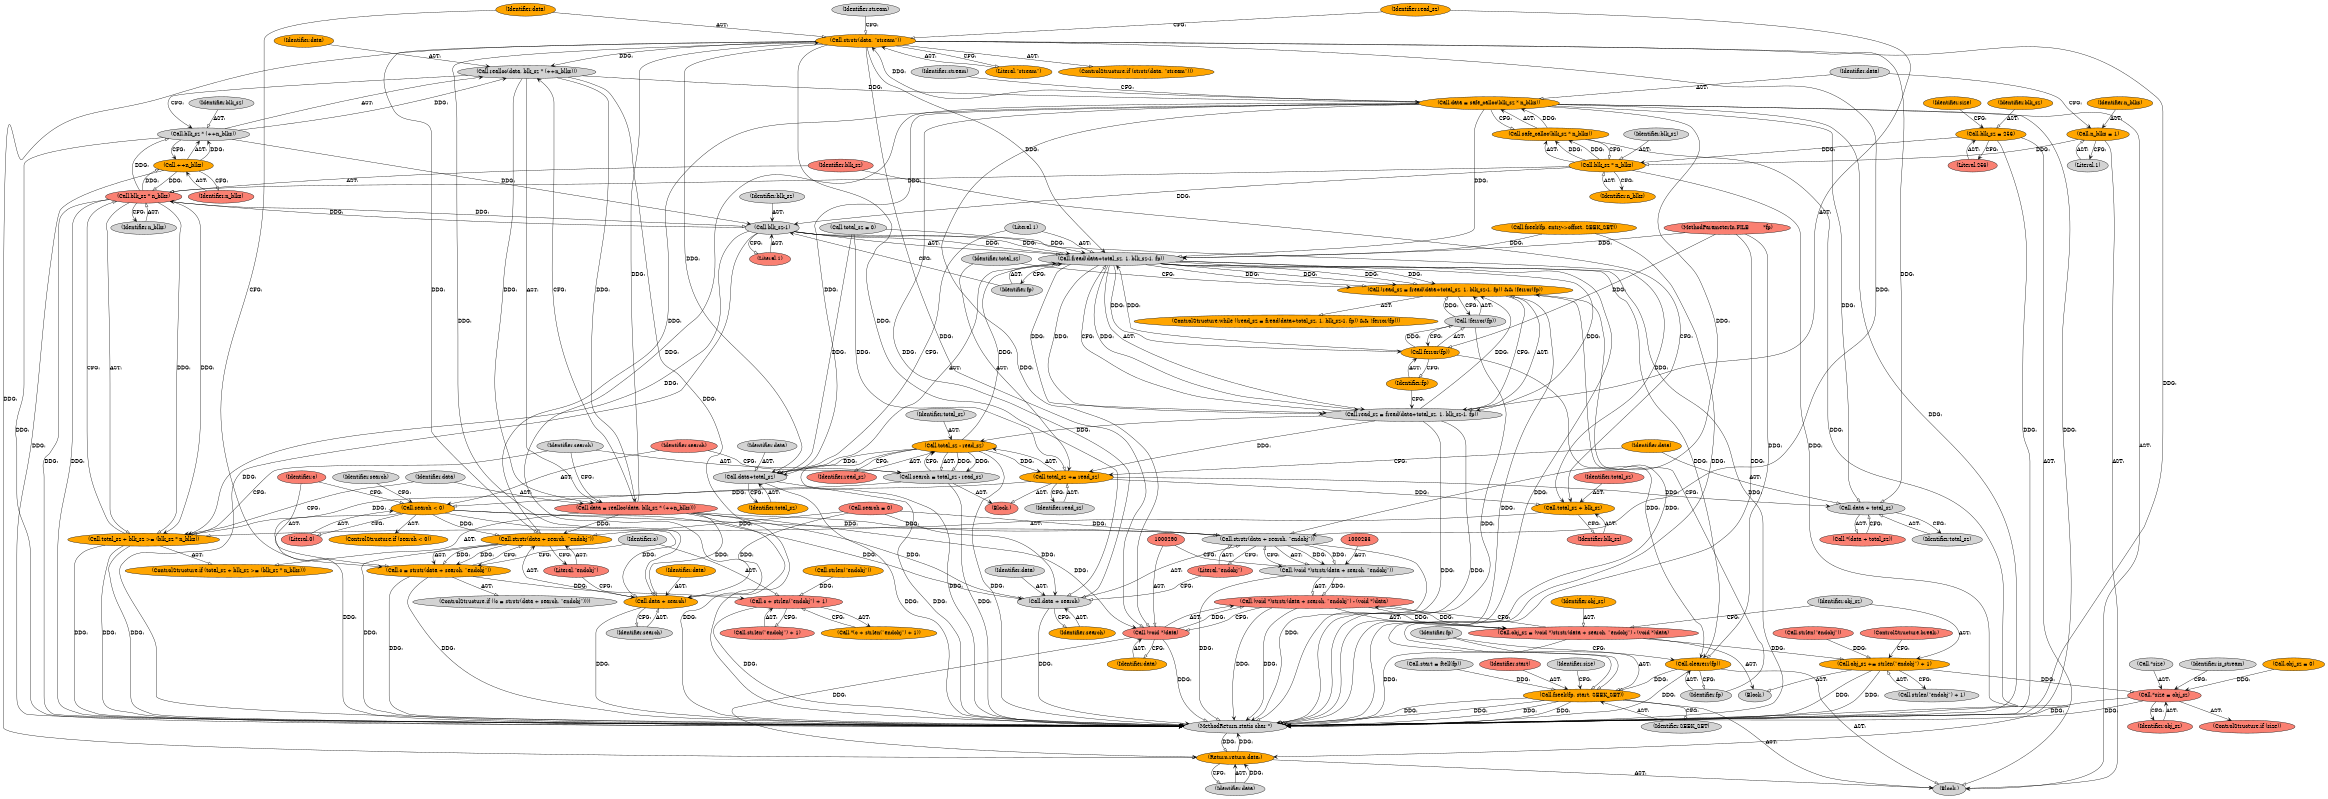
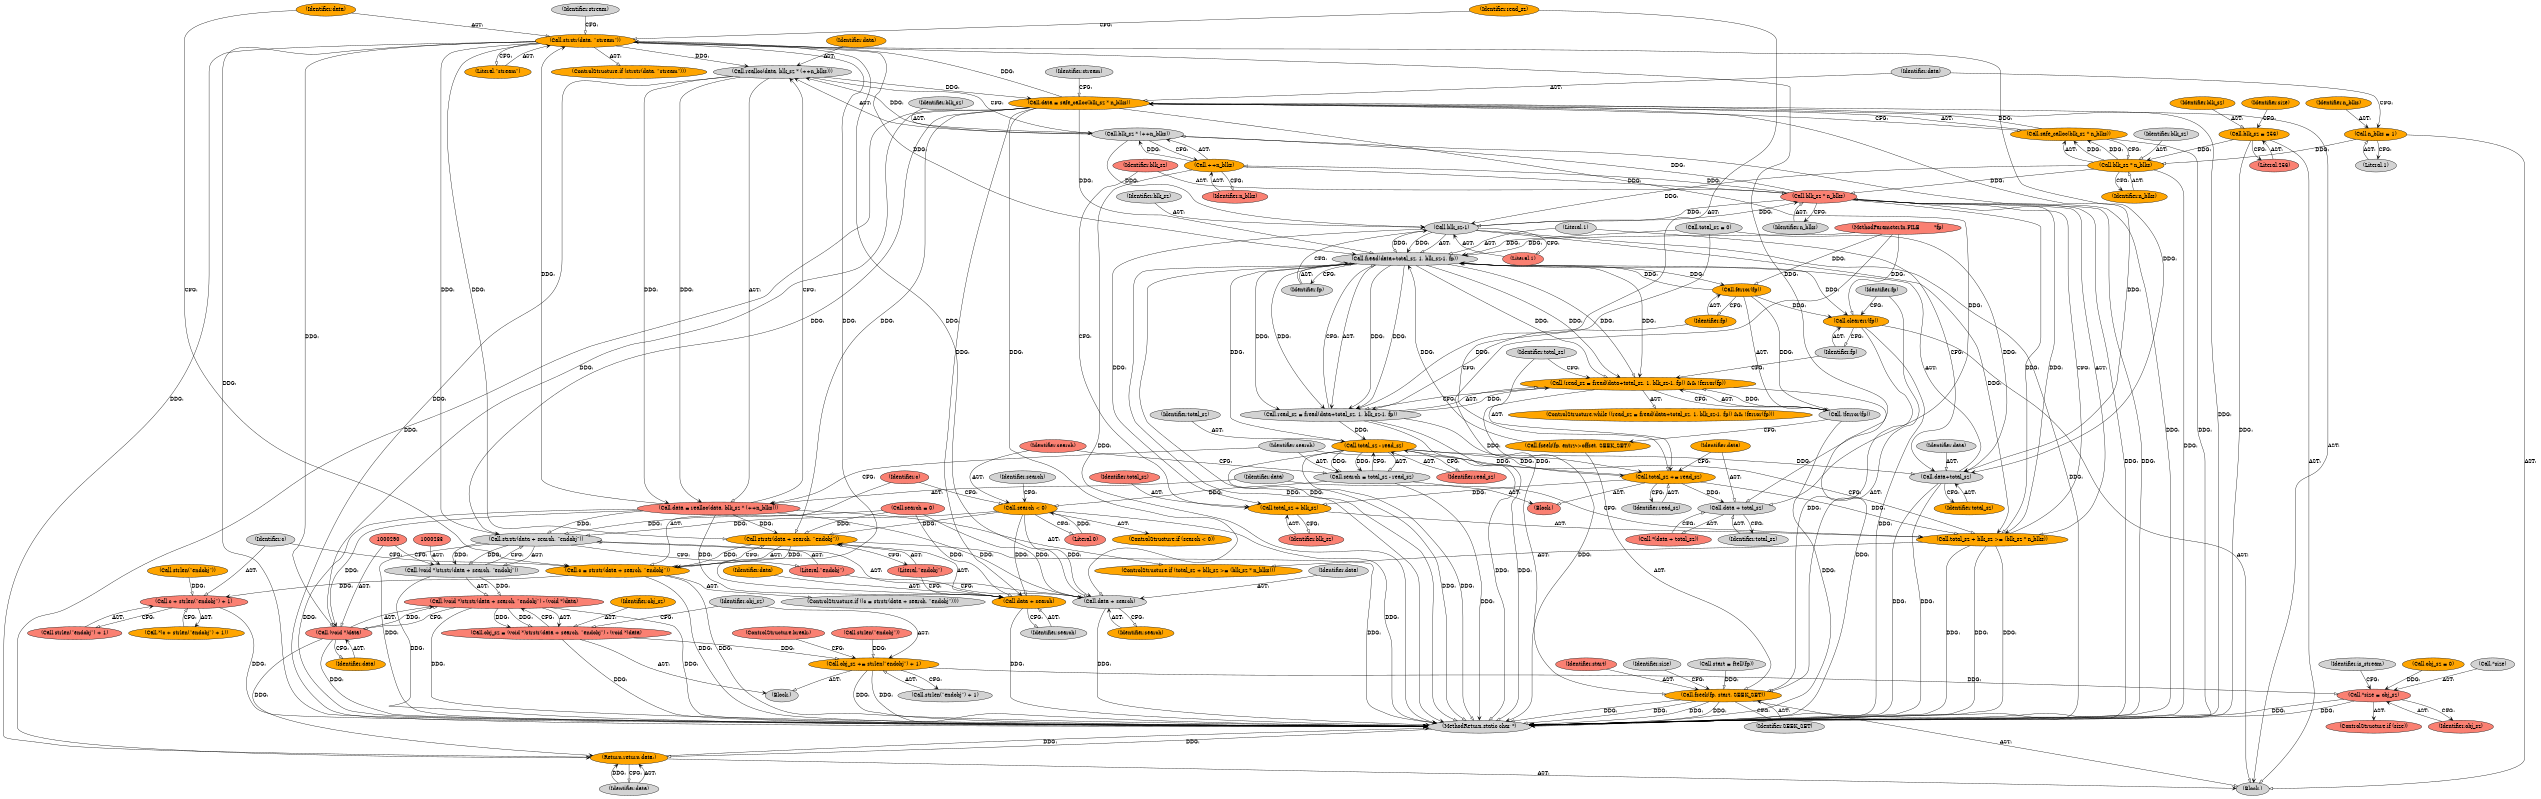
(1433, 332) -> (1731, 432)
(1052, 462) -> (1504, 462)
(1719, 462) -> (1661, 571)
(344, 524) -> (1085, 524)
